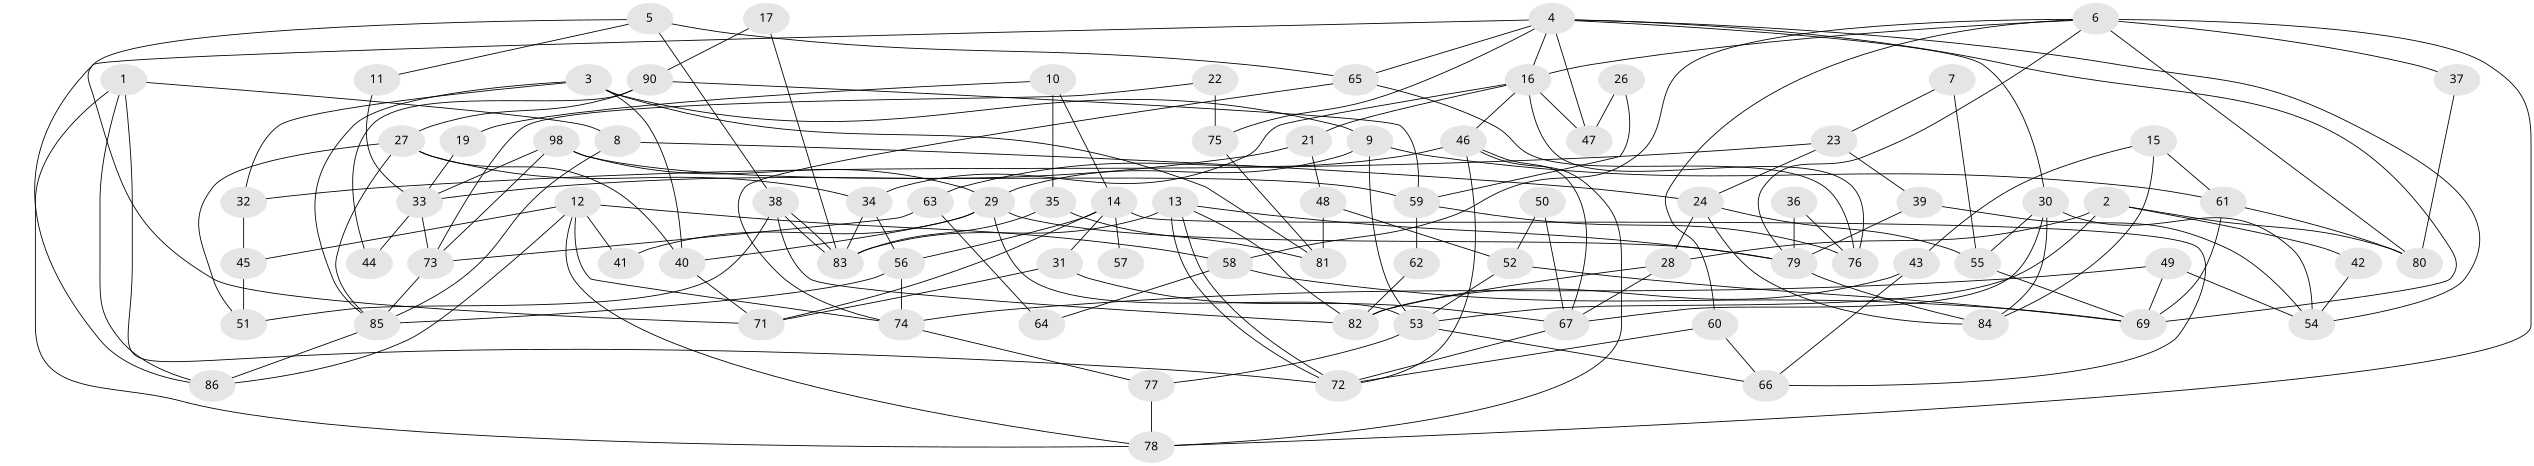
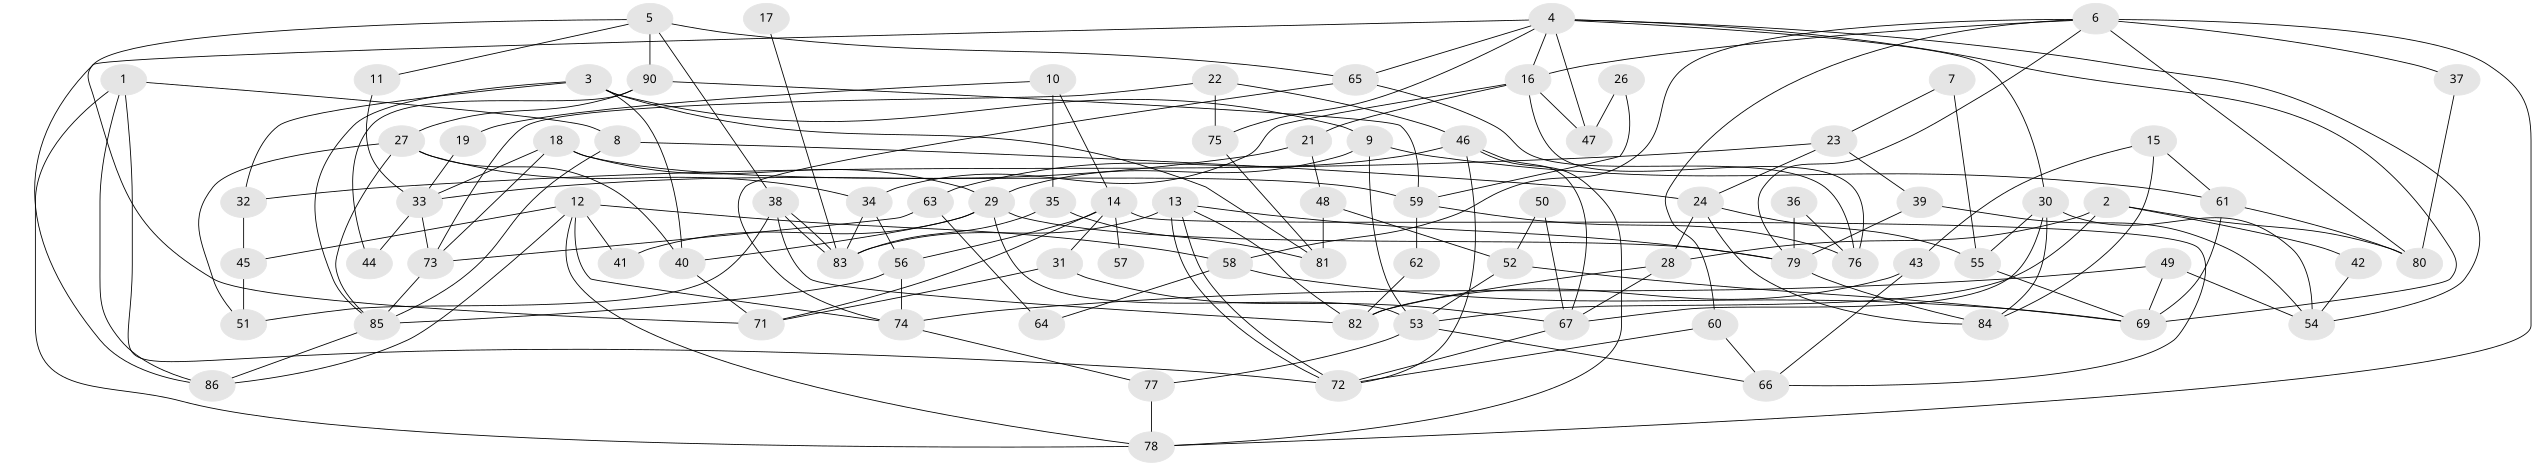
(708, 49) -> (650, 49)
(1496, 111) -> (1337, 102)
(556, 141) -> (556, 141)
